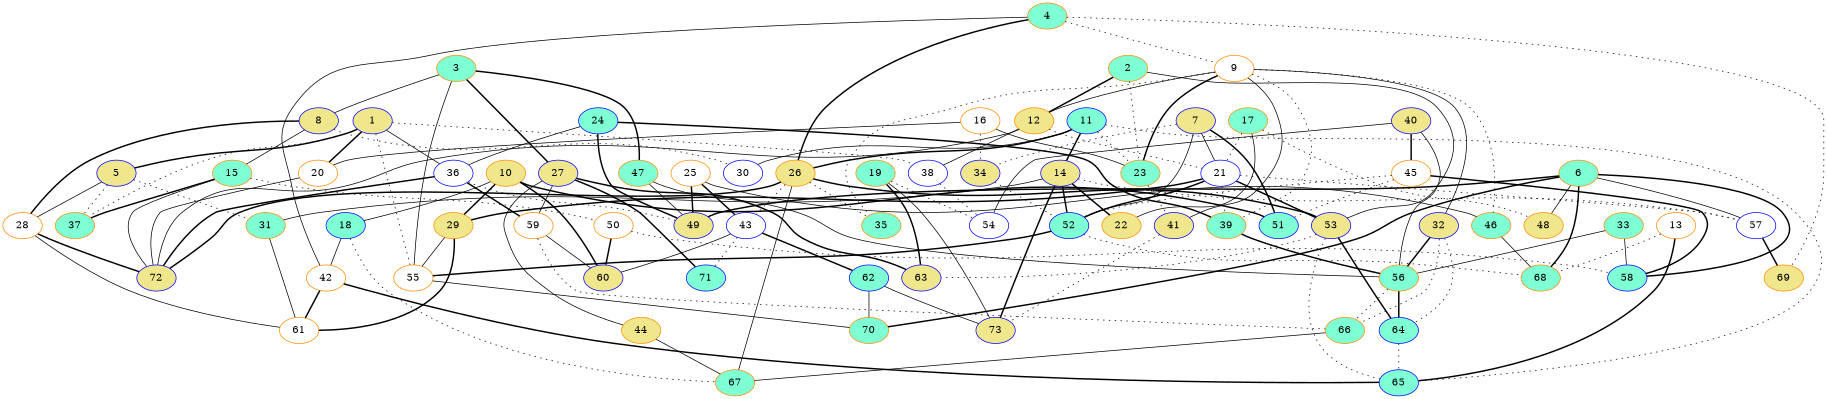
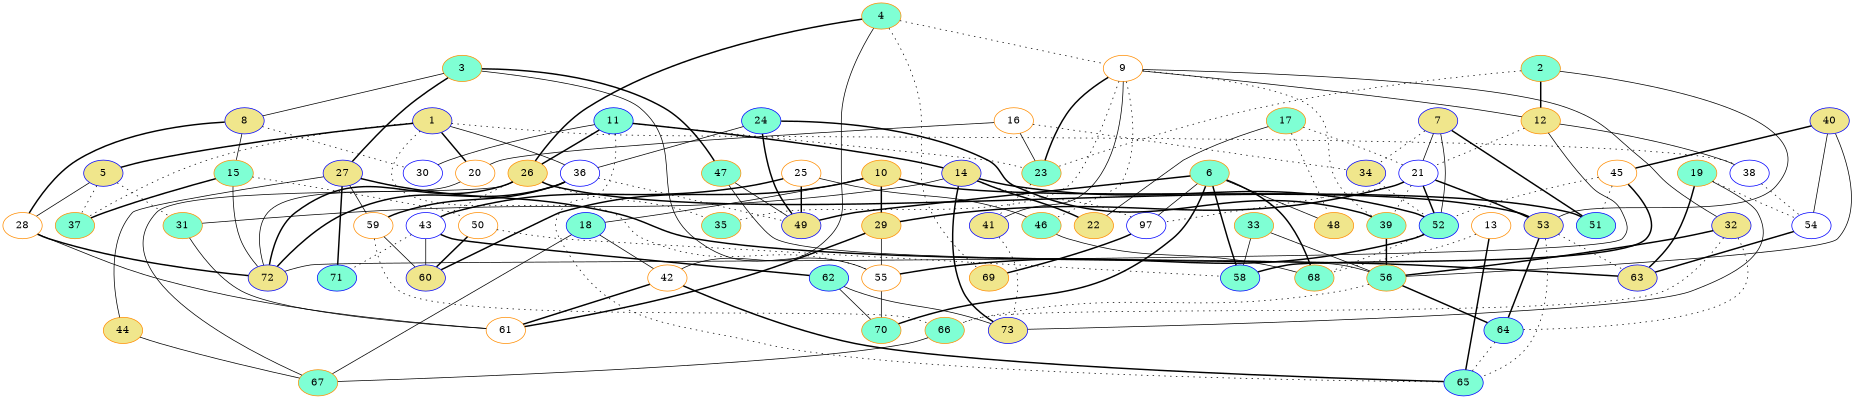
(1756, 226) -> (1146, 226)
none -> (1728, 251)
(513, 350) -> (446, 308)
